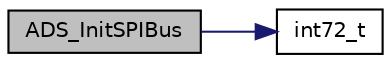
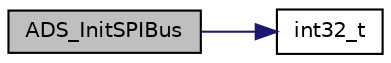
(330, 32) -> (330, 32)
